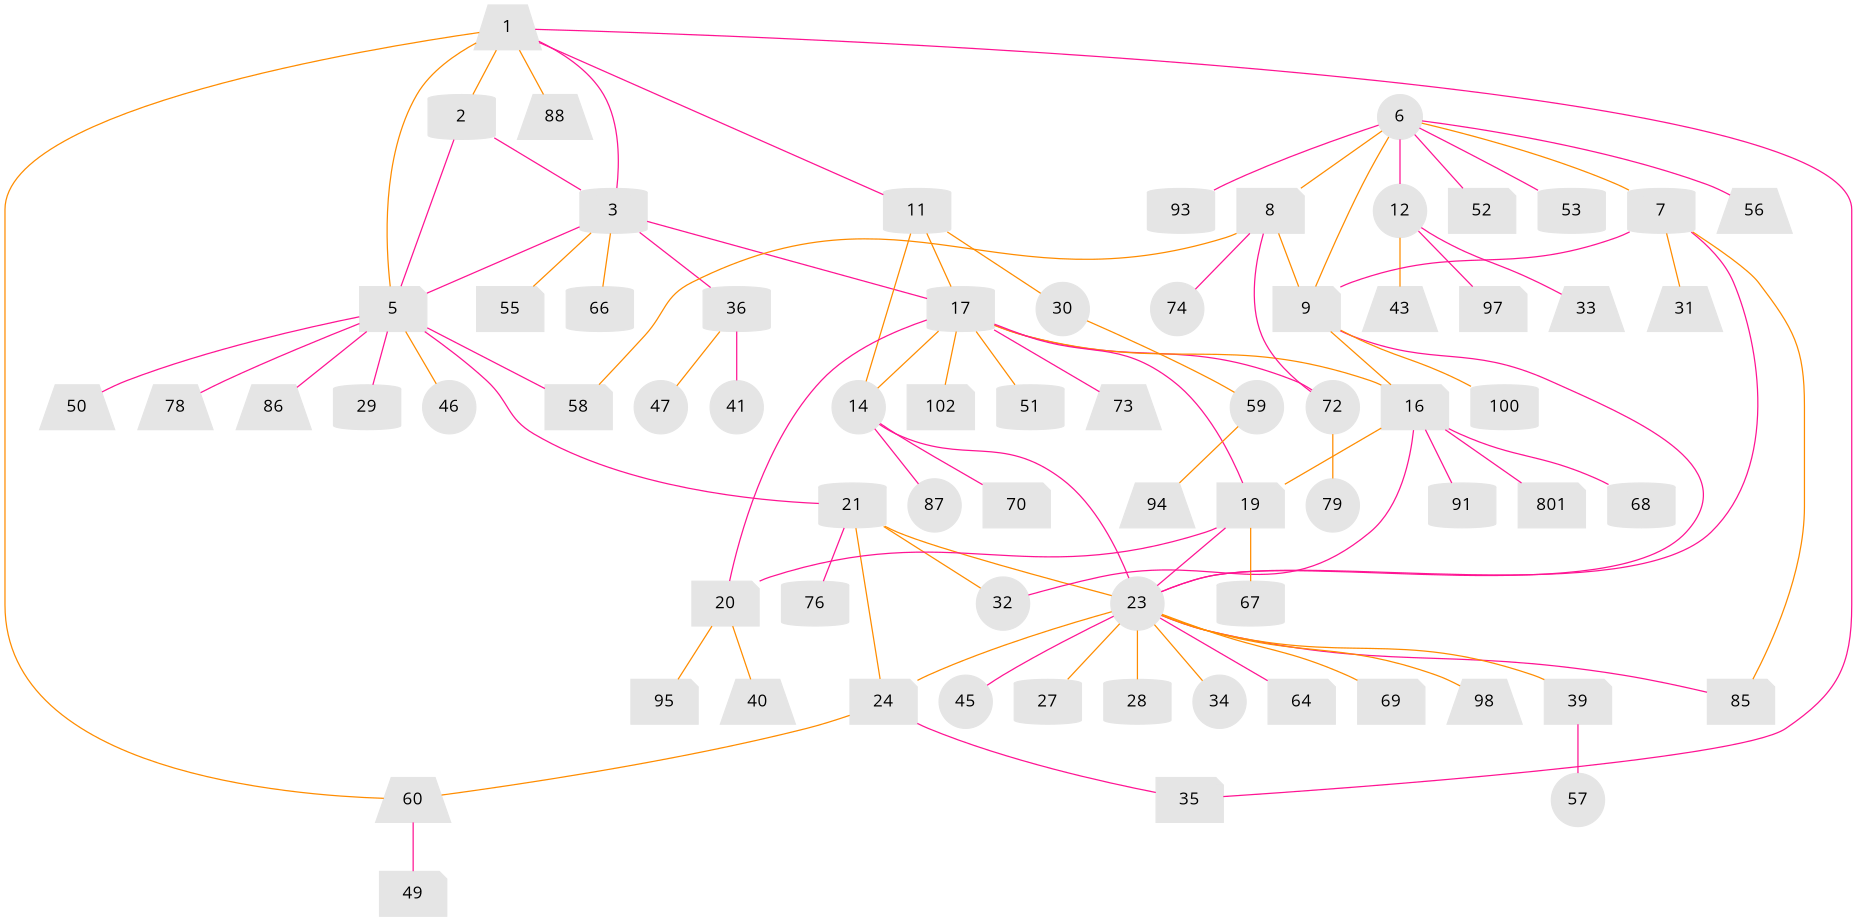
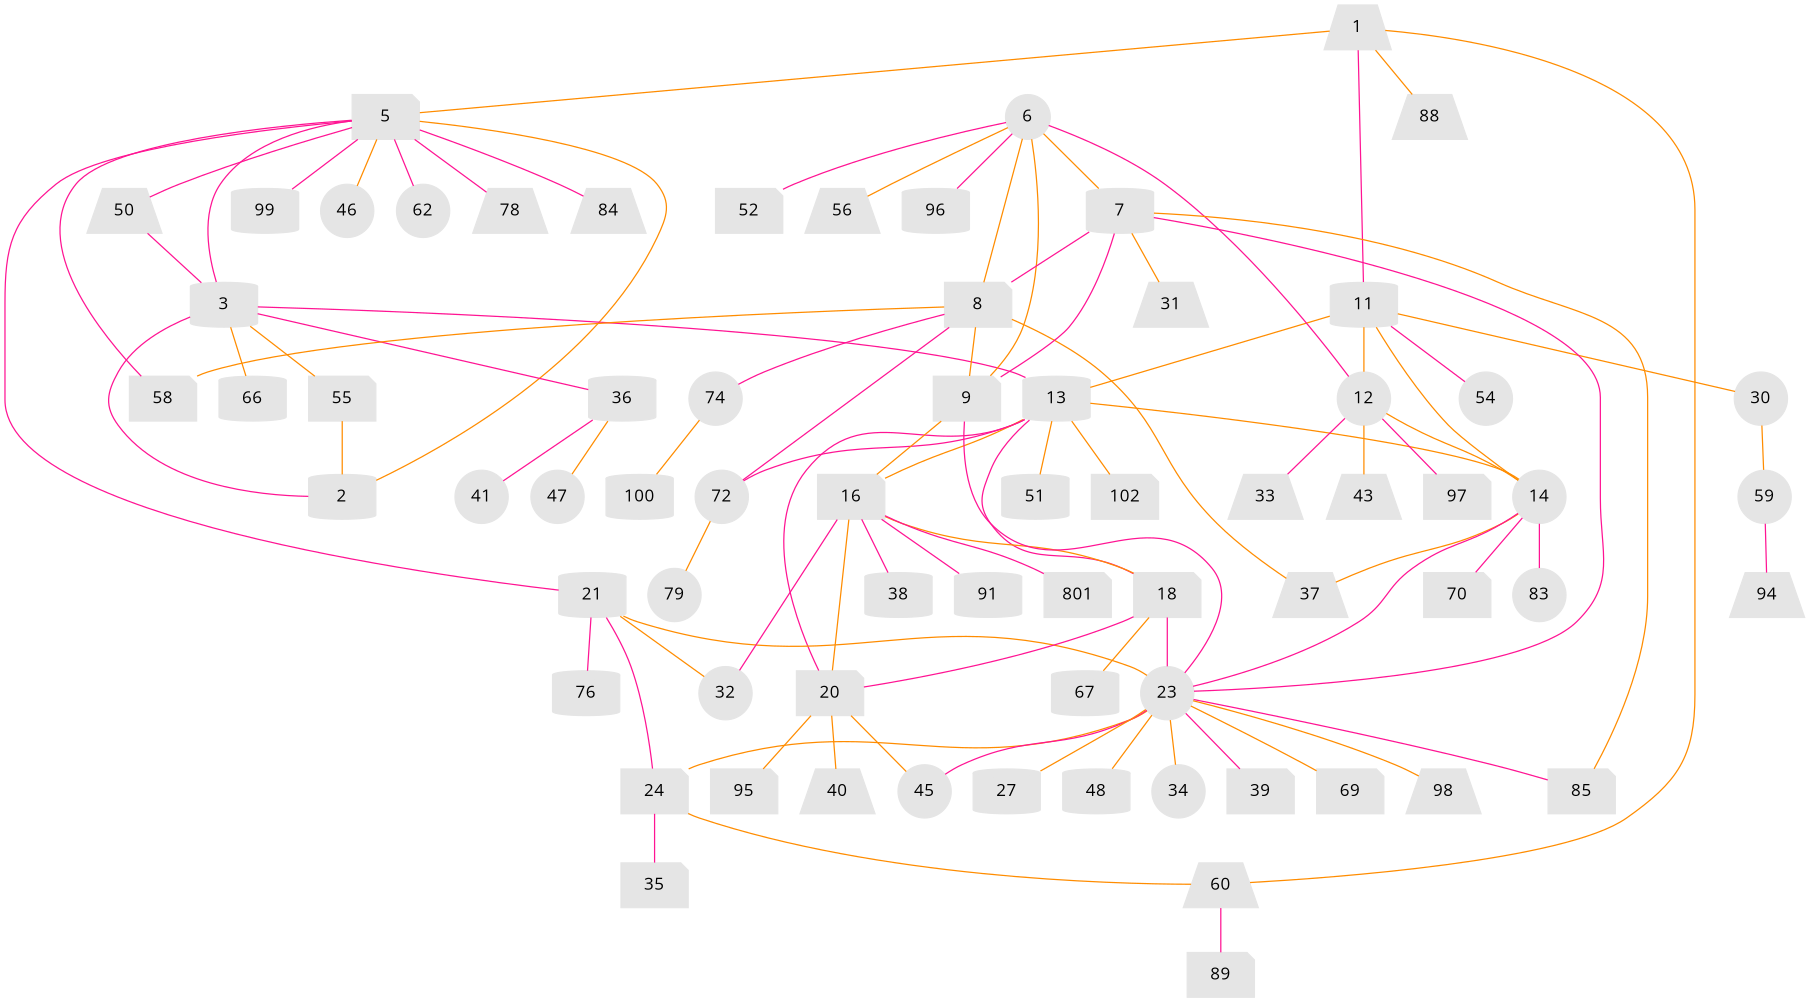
(485, 72) -> (342, 448)
(606, 99) -> (174, 258)
(1579, 148) -> (937, 161)
(1755, 148) -> none
none -> (423, 211)
(1181, 211) -> (936, 211)
(1572, 211) -> none
(428, 213) -> (639, 268)
none -> (1050, 257)
(961, 309) -> (1057, 399)
none -> (1364, 349)
(1409, 359) -> (678, 447)
none -> (1486, 399)
(274, 407) -> (609, 211)
(367, 407) -> (265, 211)
(1124, 407) -> none
none -> (1453, 446)
(1209, 455) -> (1766, 548)
(935, 505) -> (1539, 595)
(1251, 505) -> (1167, 595)
(1641, 505) -> (898, 595)
none -> (841, 595)
none -> (1310, 595)
(868, 604) -> (638, 690)
(1402, 650) -> (1213, 741)
(1137, 702) -> (1096, 791)
(1302, 702) -> none
none -> (887, 752)
(1578, 800) -> none
(413, 894) -> (1221, 975)
